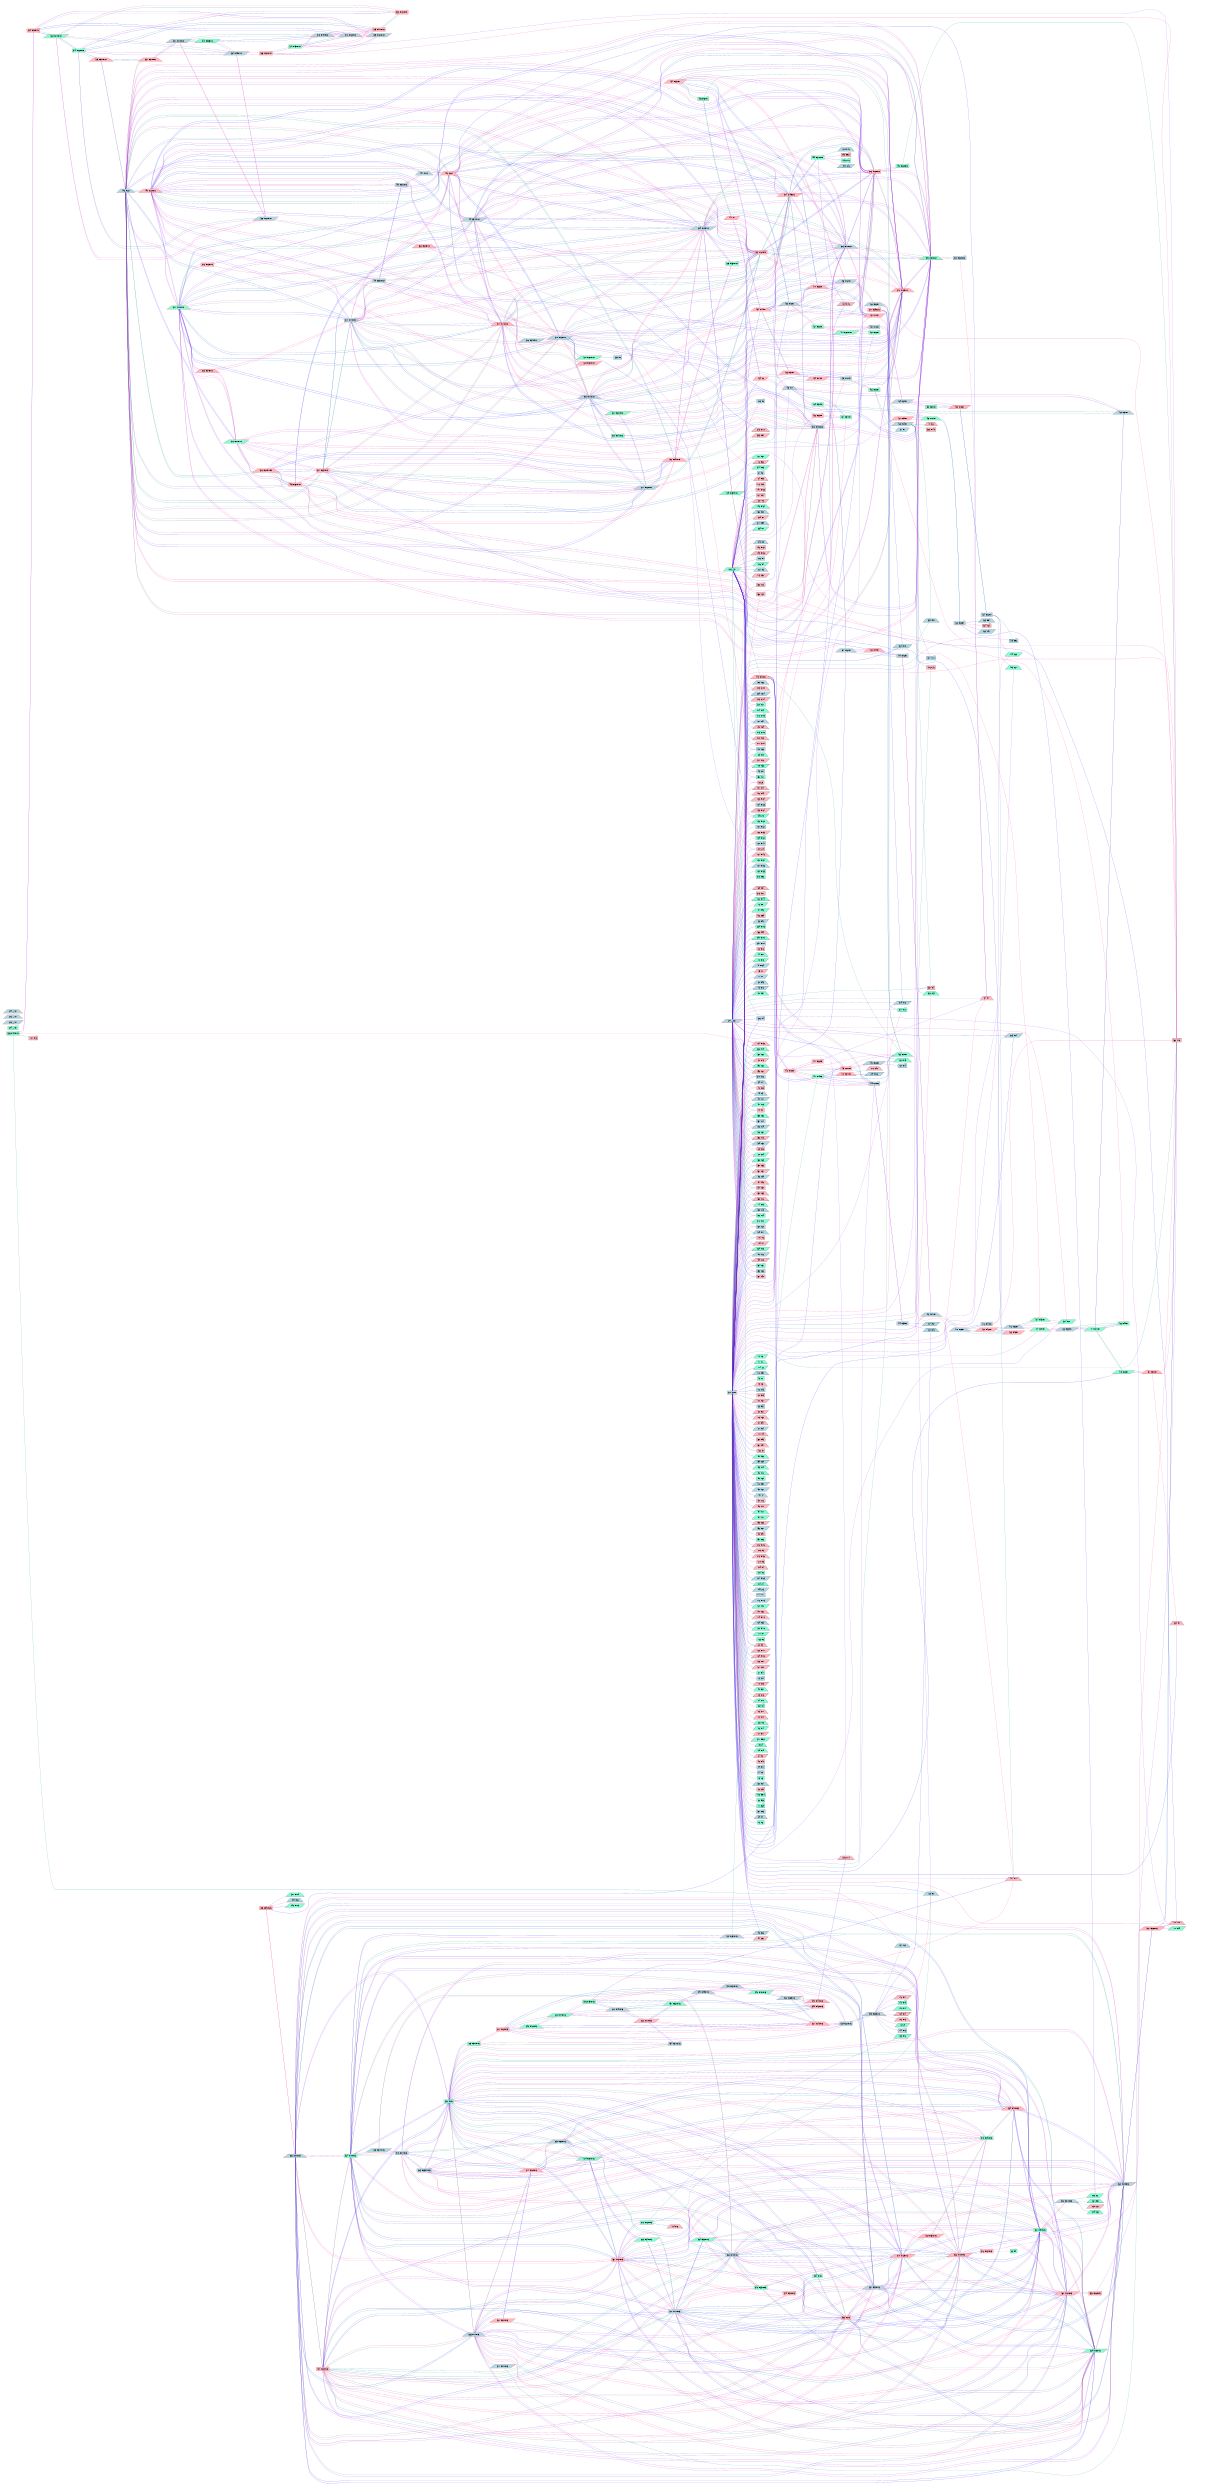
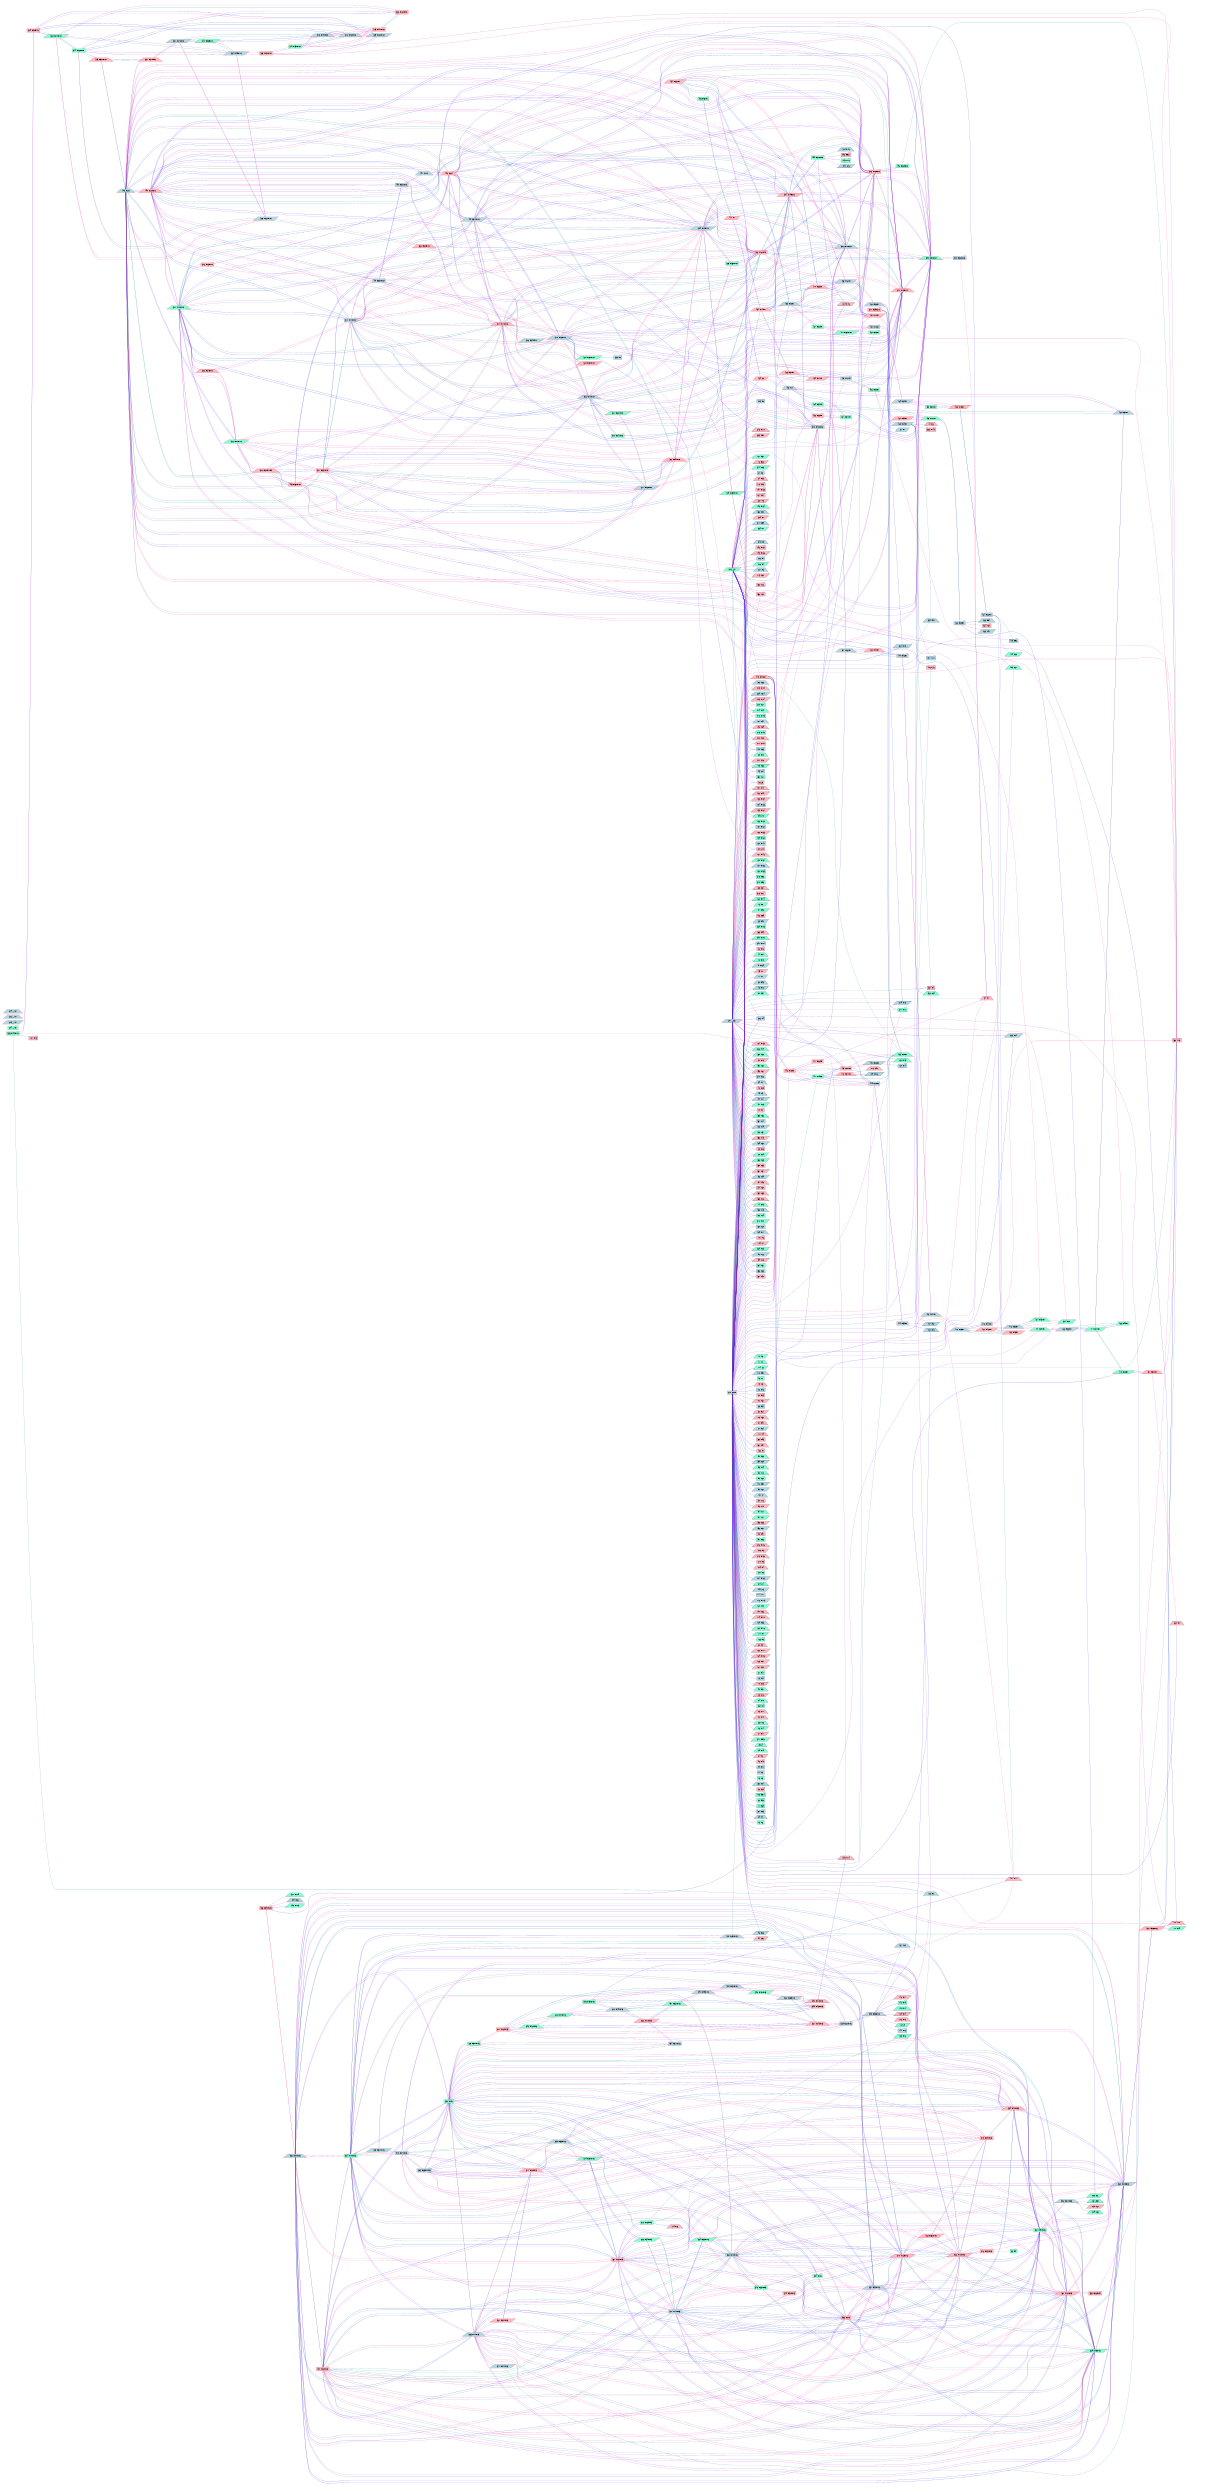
none -> (761, 882)
(987, 2138) -> (987, 2138)
